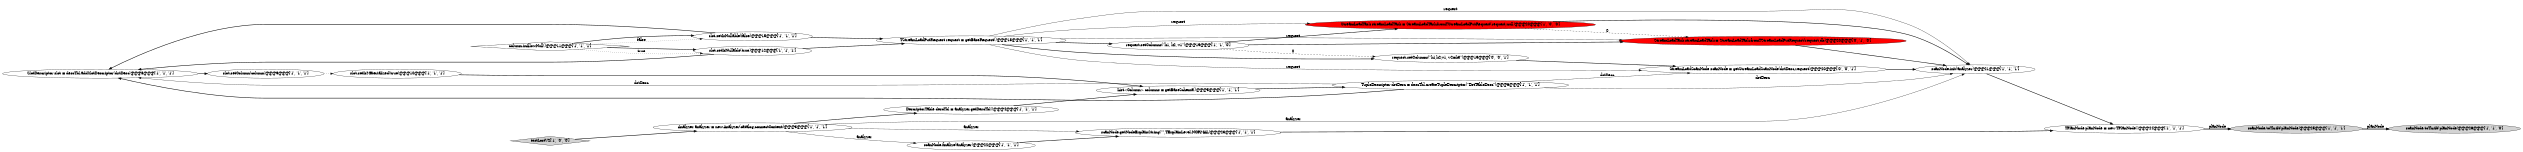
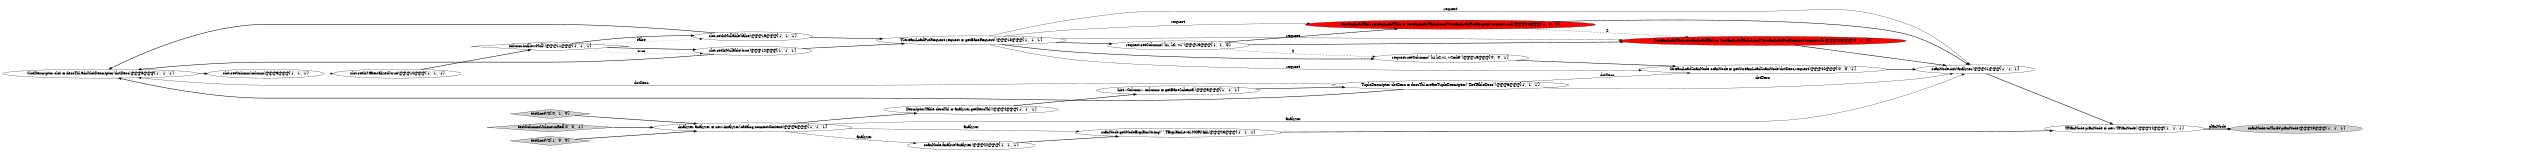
(800, 76) -> (475, 60)
none -> (550, 114)
none -> (550, 127)
(2455, 129) -> none
